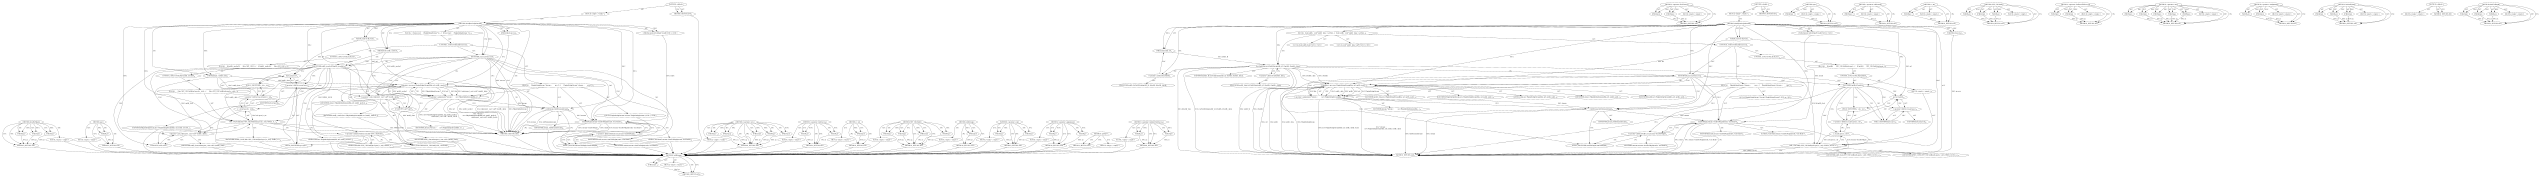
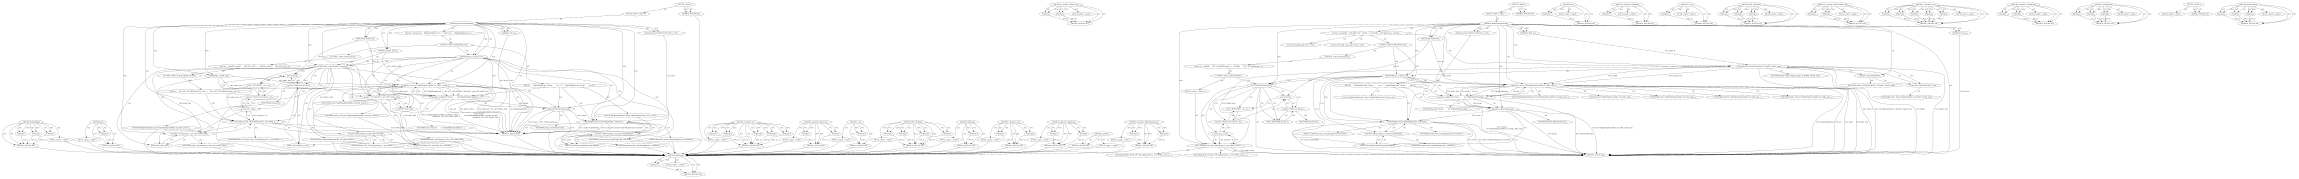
(1162, 64) -> (1891, 83)
